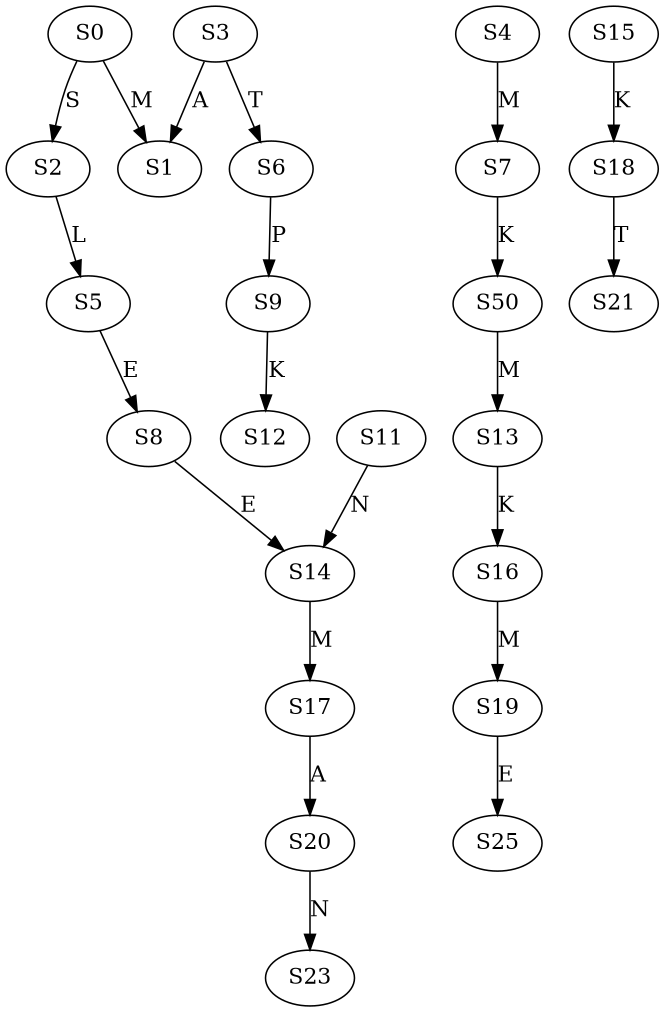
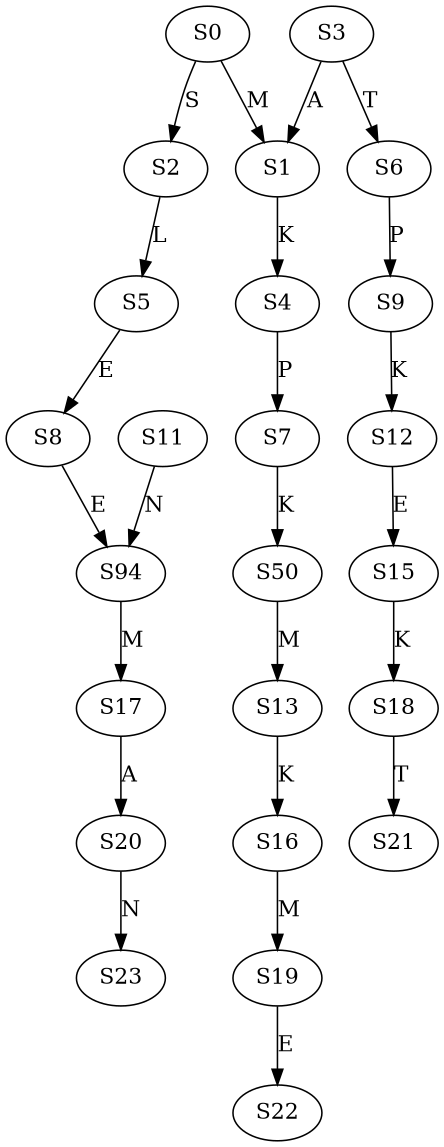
(509, 102) -> (285, 371)
none -> (277, 229)
none -> (393, 498)
(310, 573) -> (121, 573)
(498, 843) -> (277, 1113)
